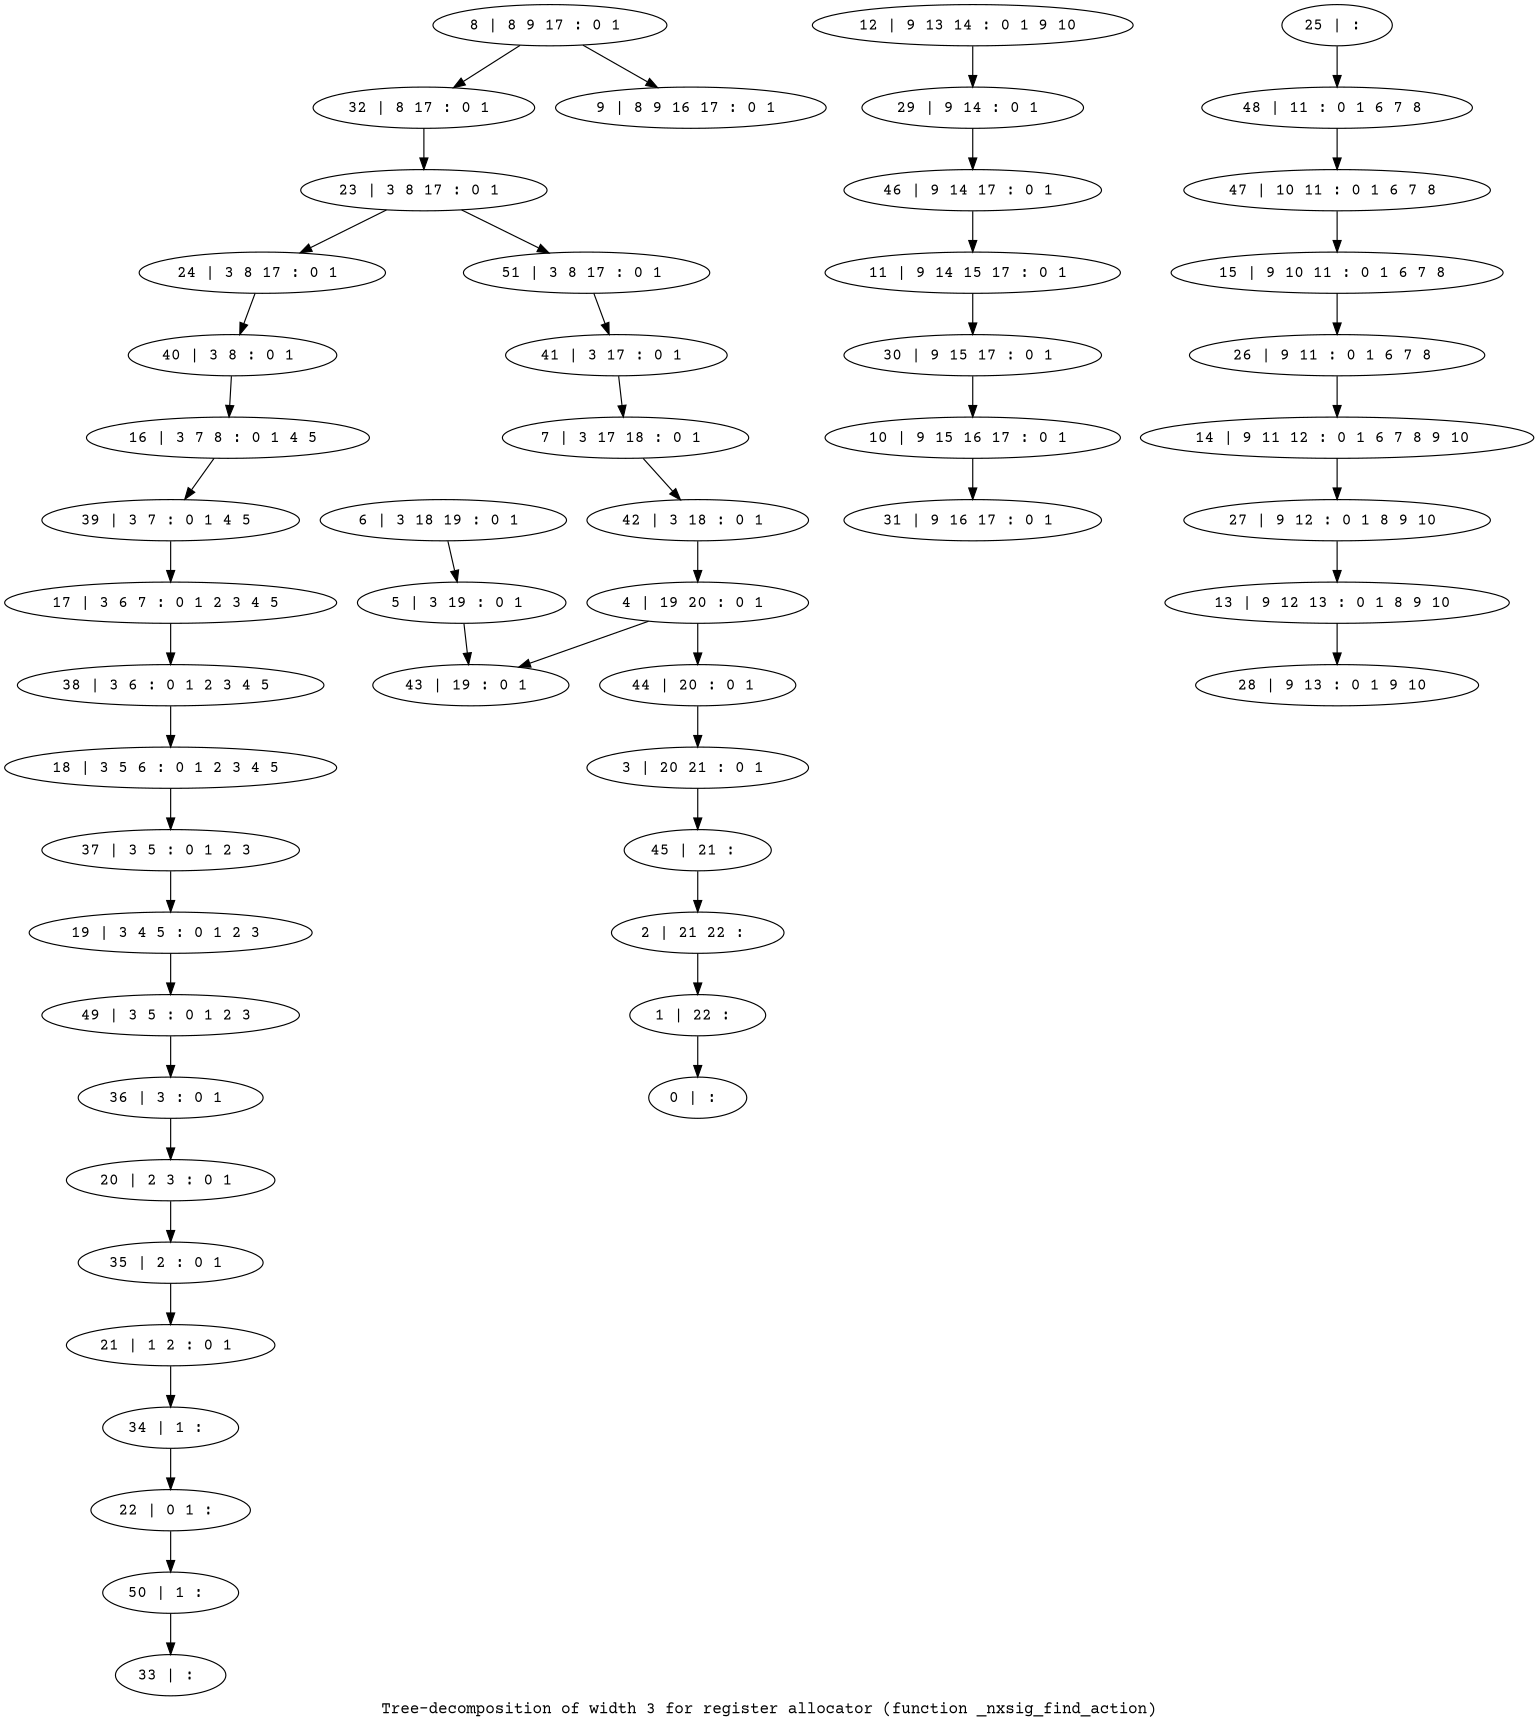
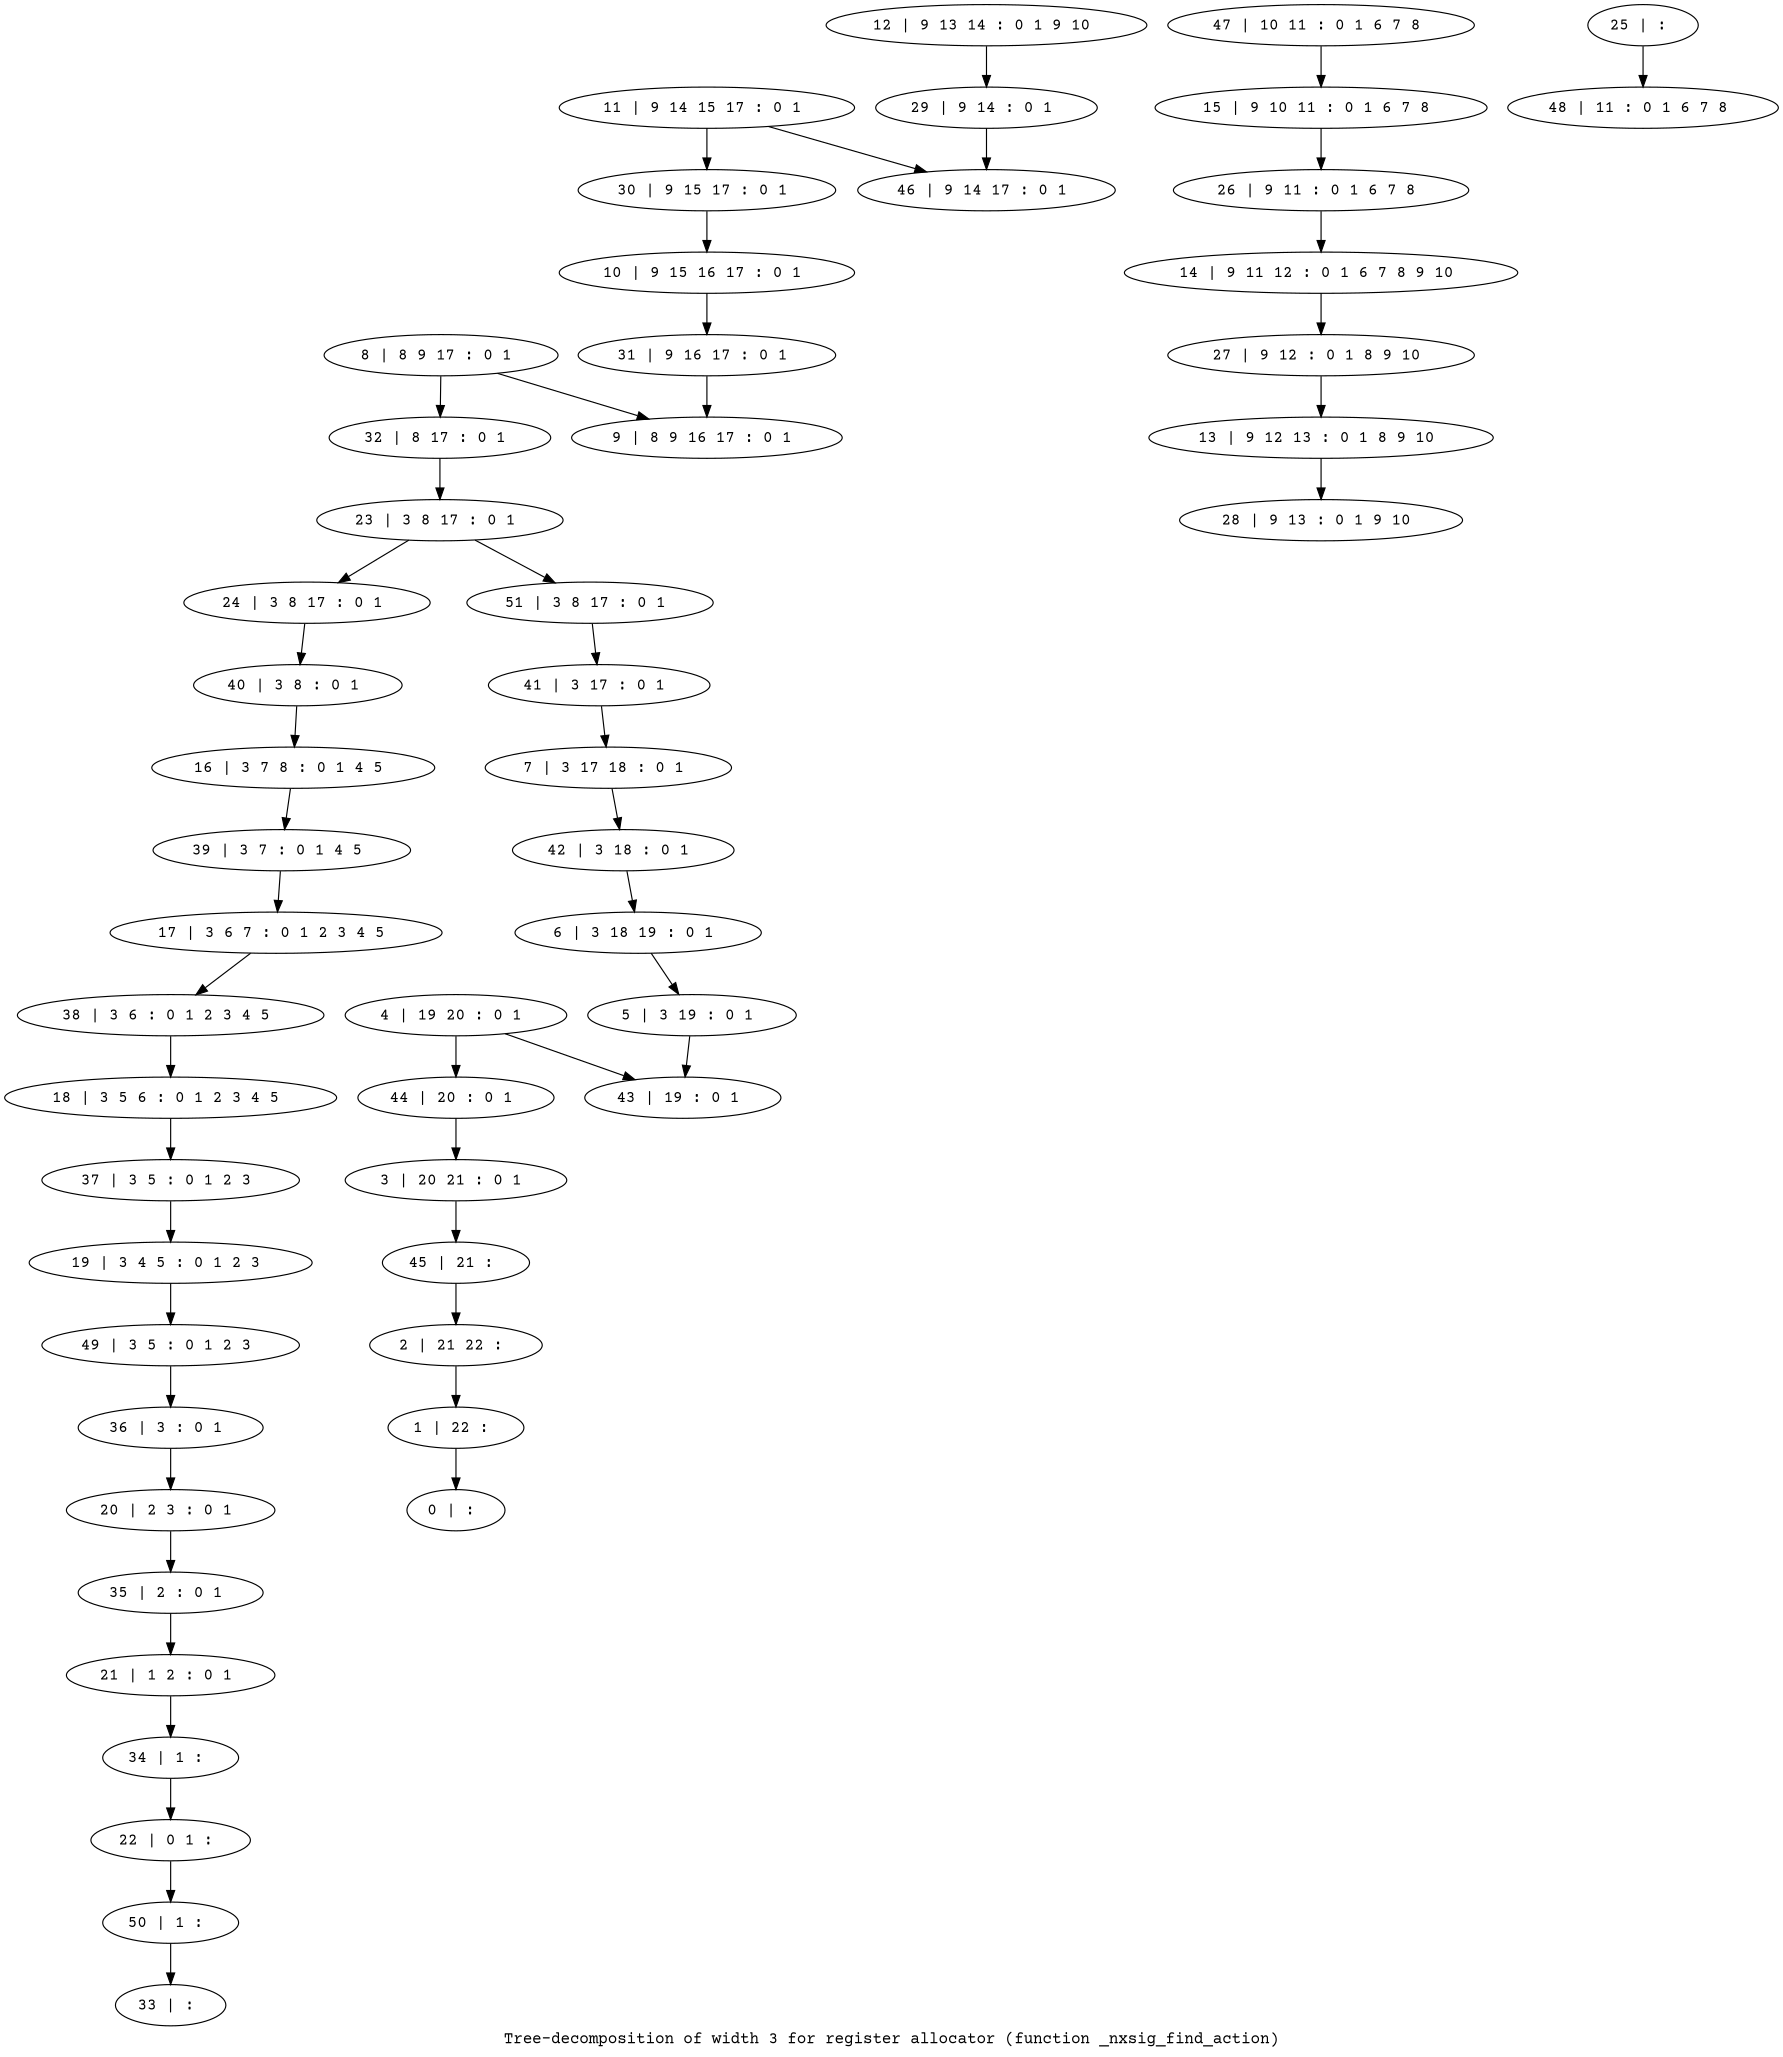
(1337, 143) -> none
(973, 226) -> (842, 148)
none -> (707, 391)
(698, 556) -> (630, 886)
